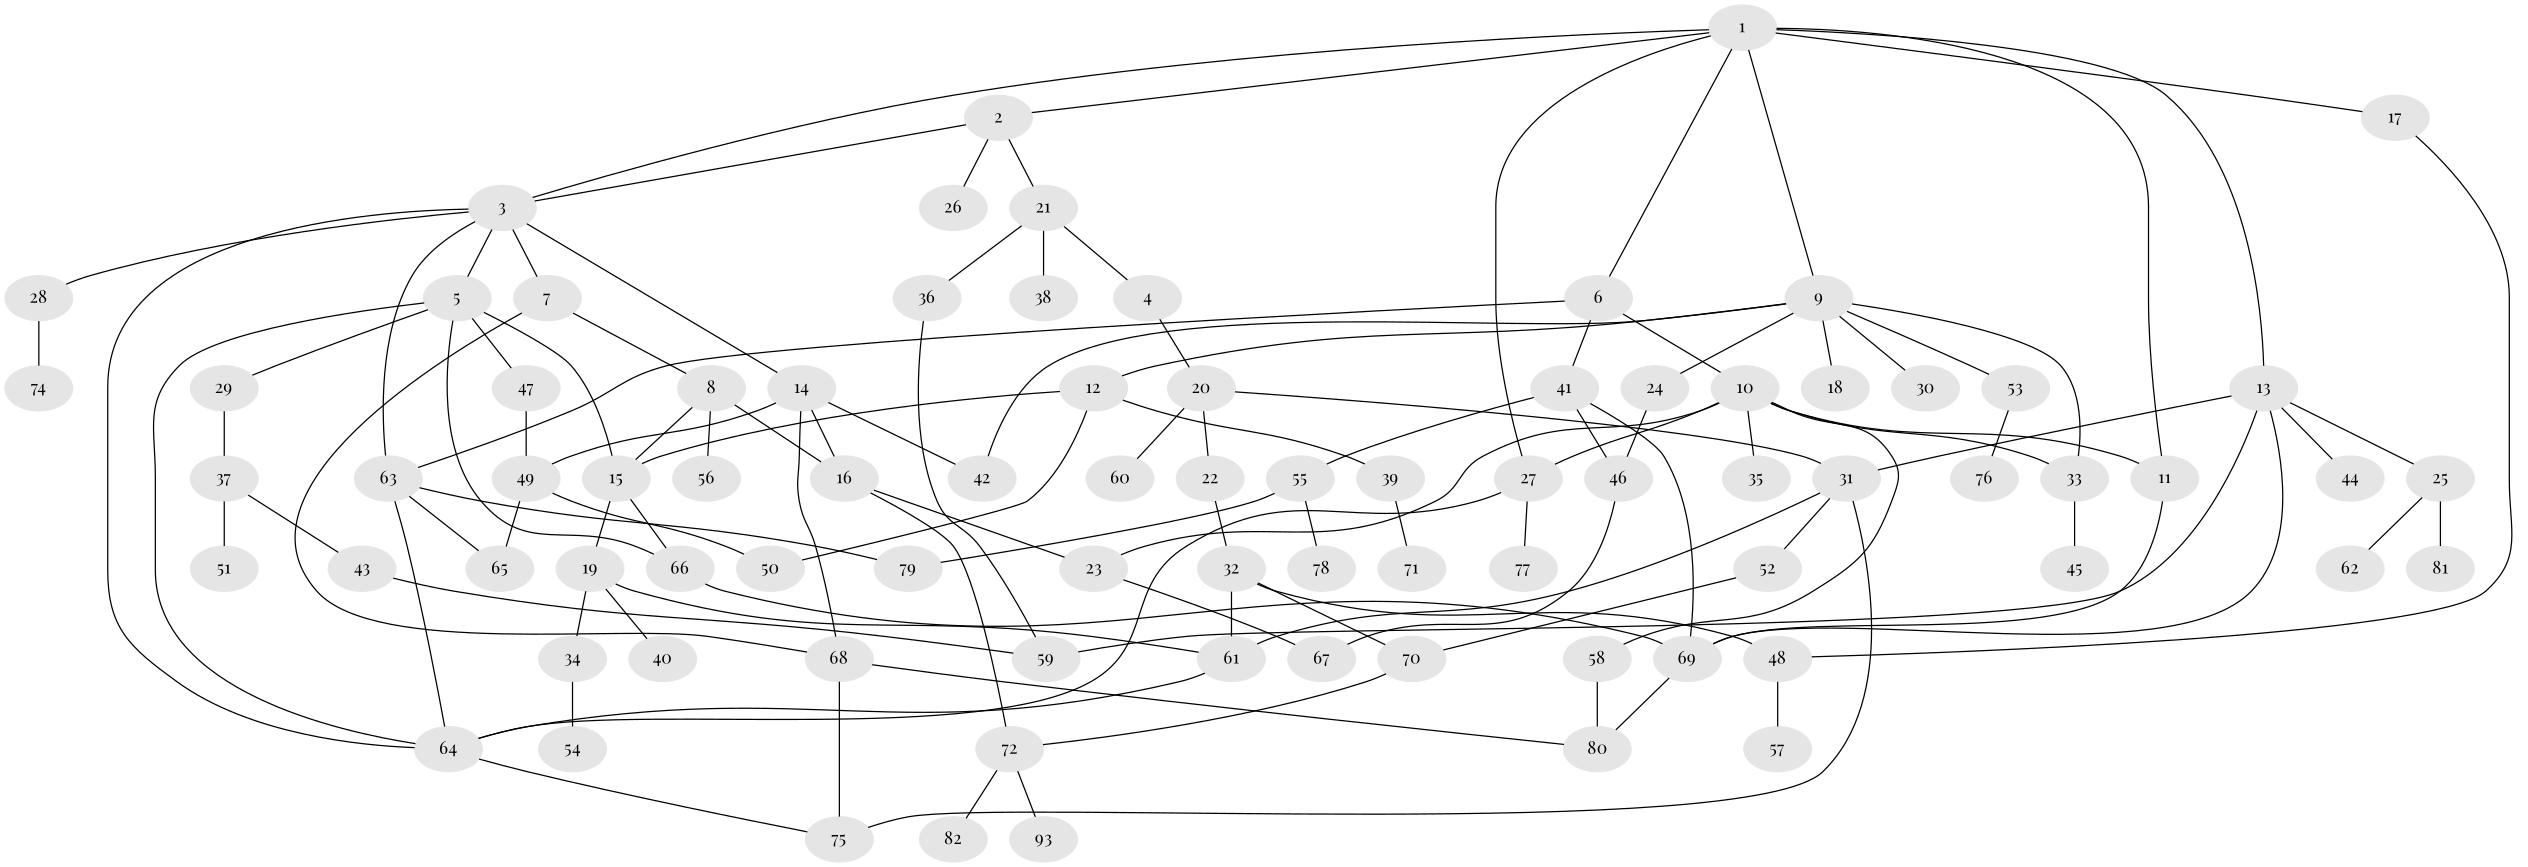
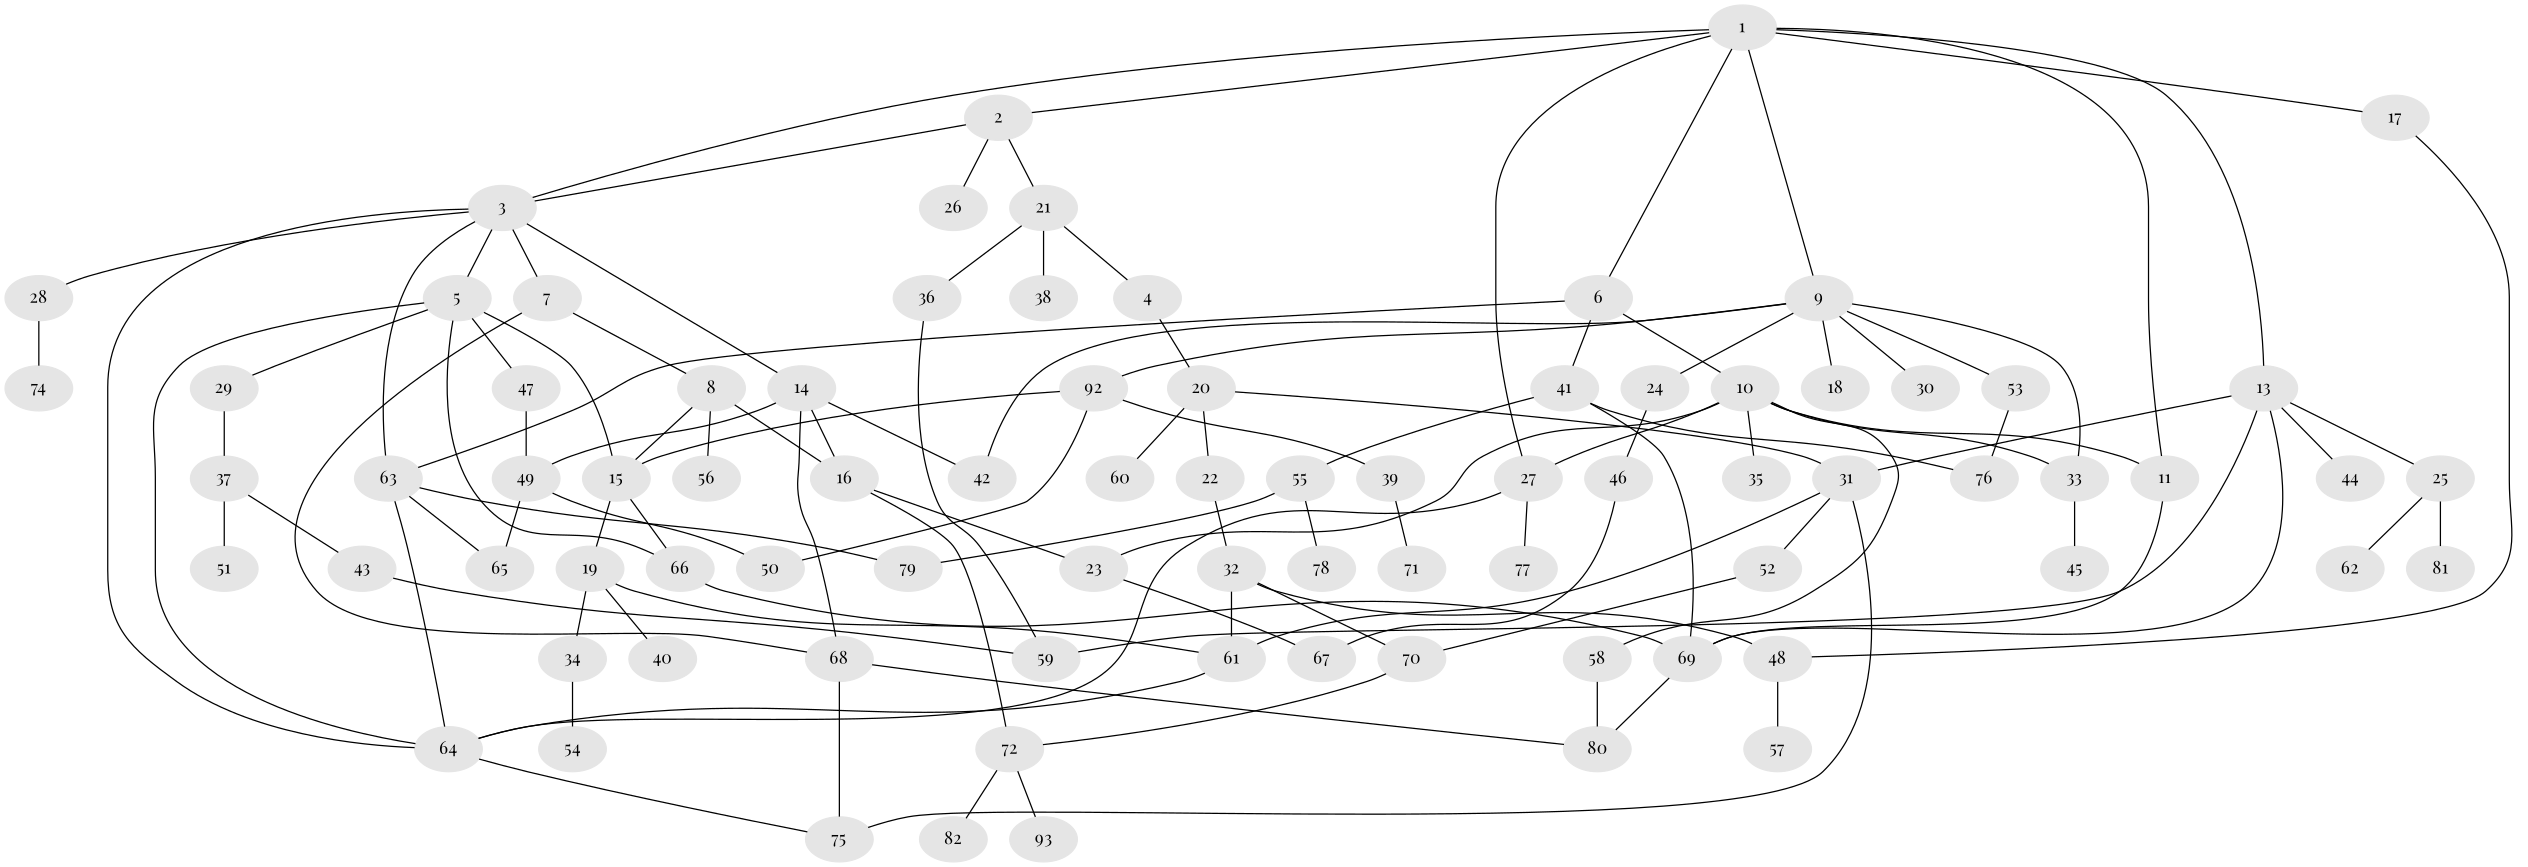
(1094, 388) -> (1094, 388)
(1593, 436) -> (1771, 440)
